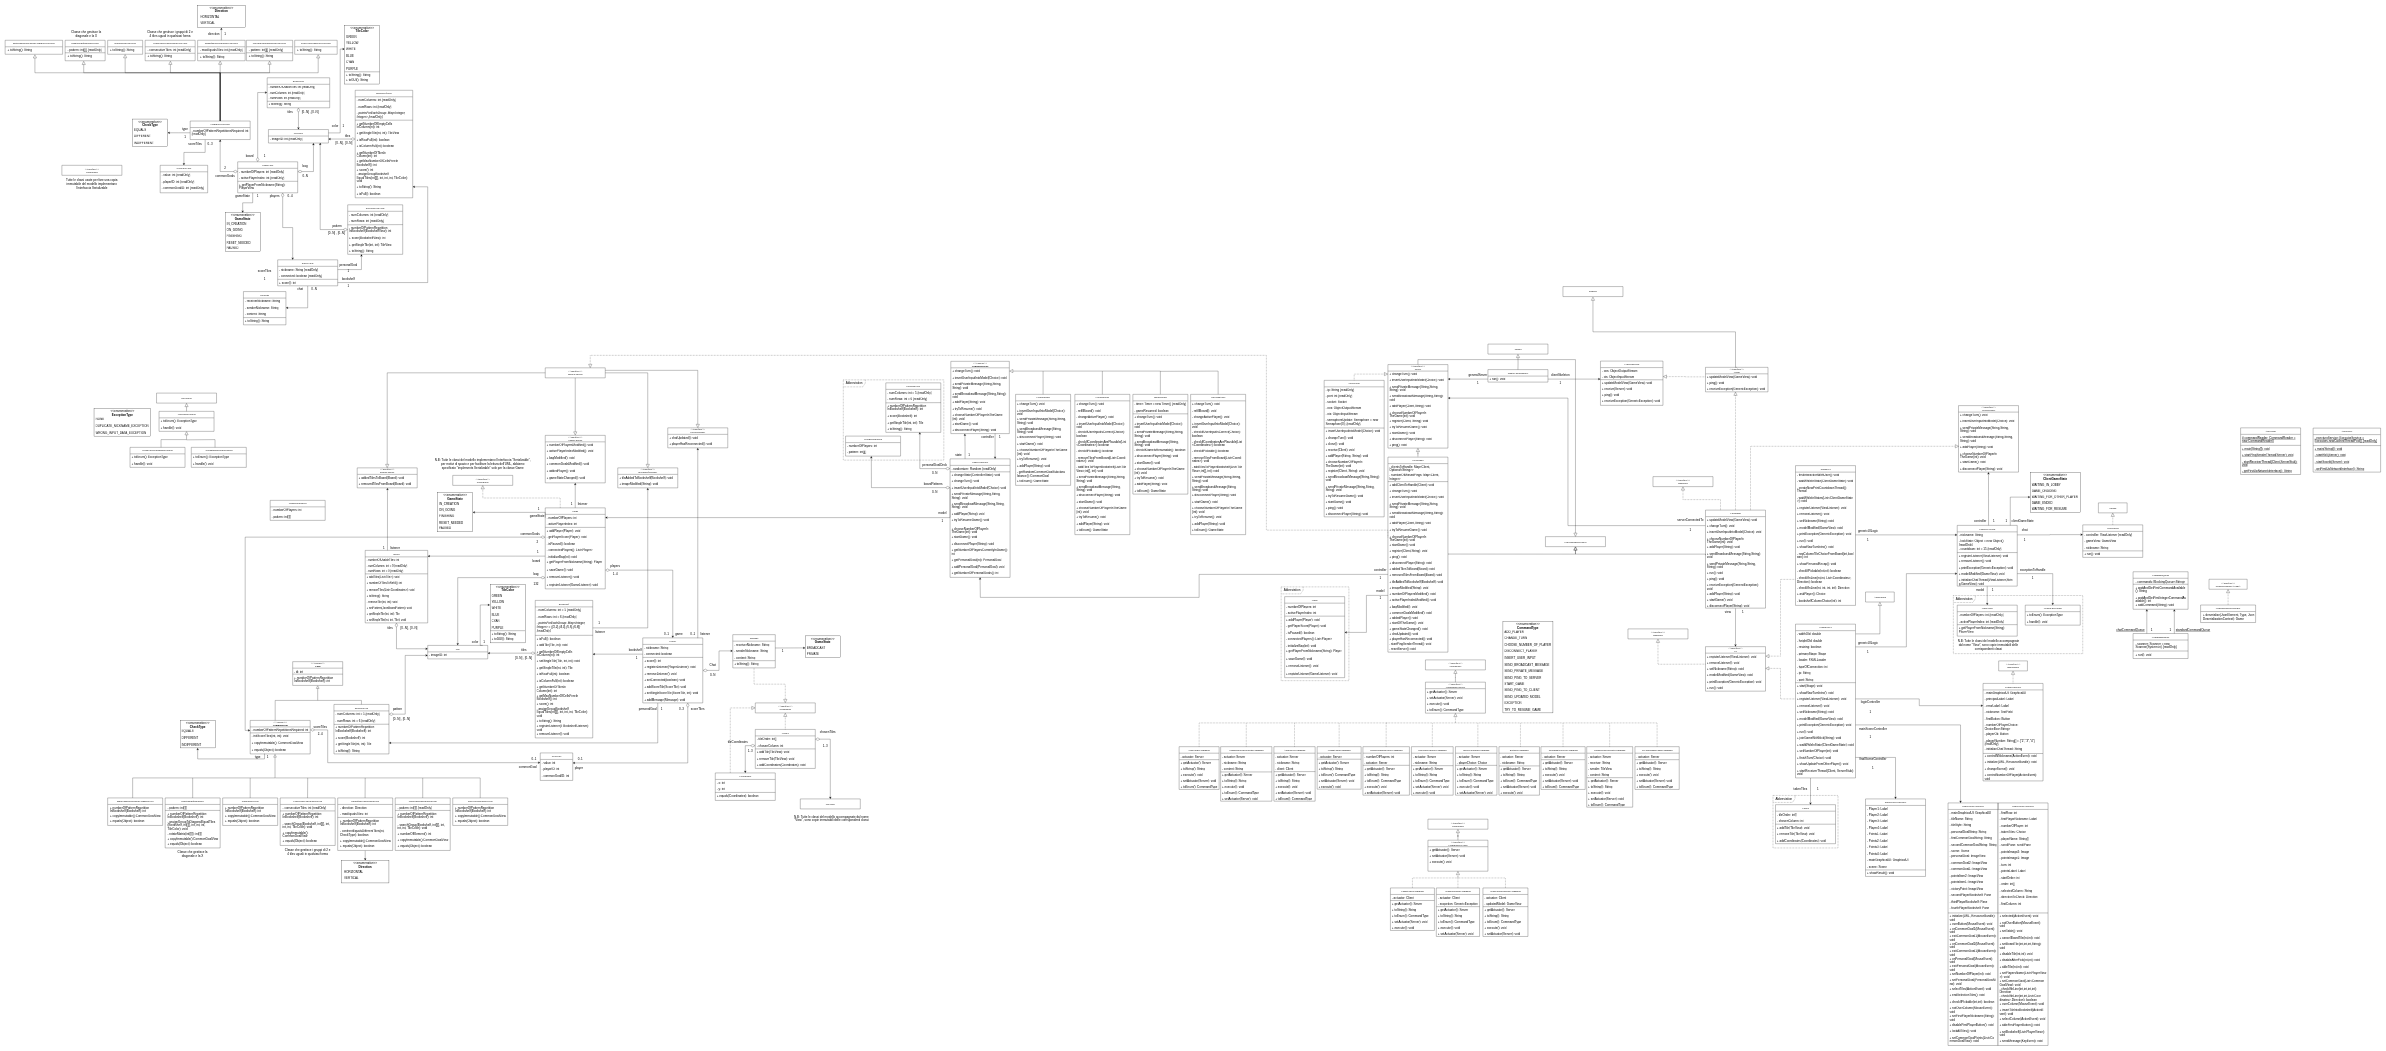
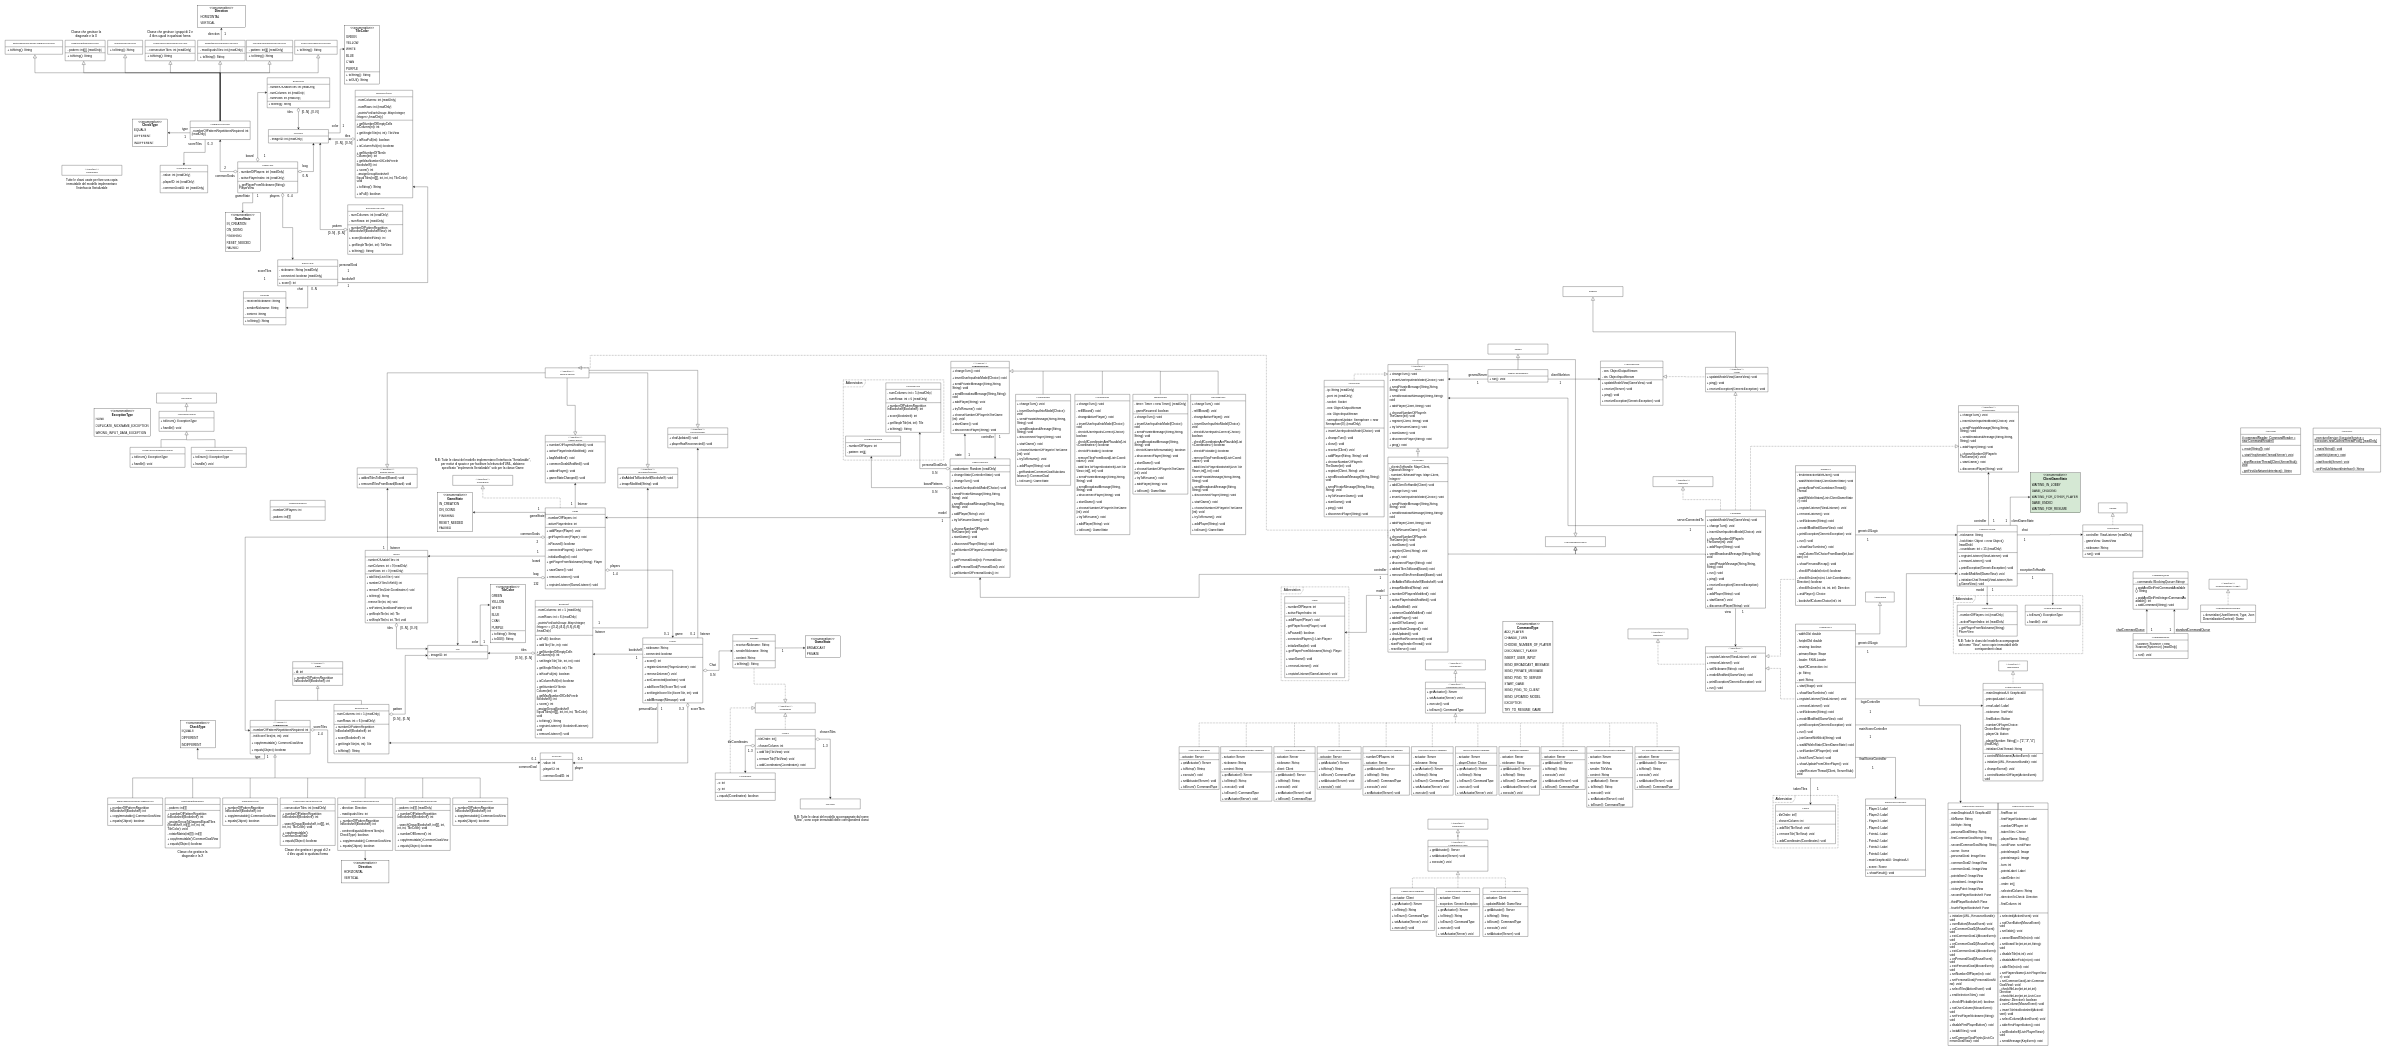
(361, 257) -> none
(575, 373) -> (567, 373)
(2055, 493) -> (2055, 493)
